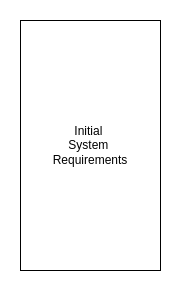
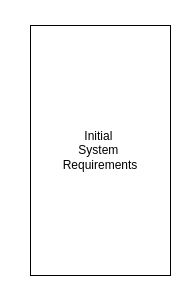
(91, 146) -> (101, 151)
